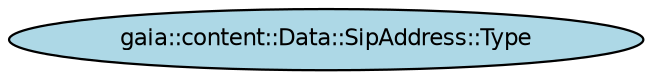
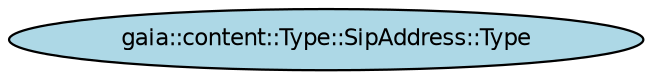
(326, 40) -> (326, 40)
